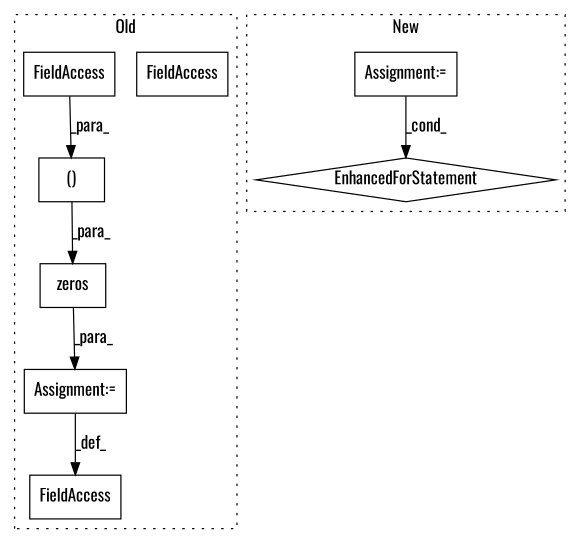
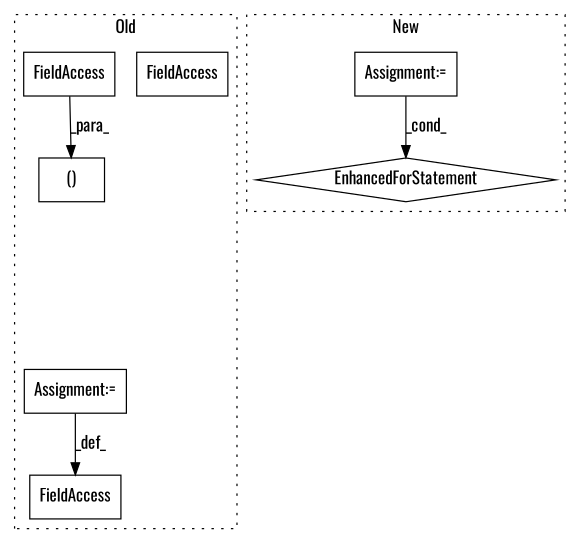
(73, 286) -> none
